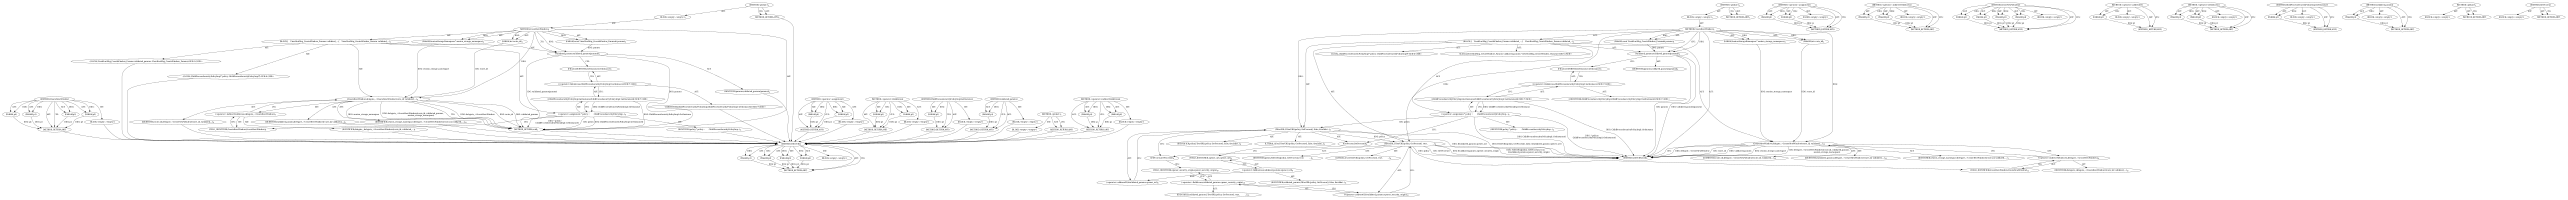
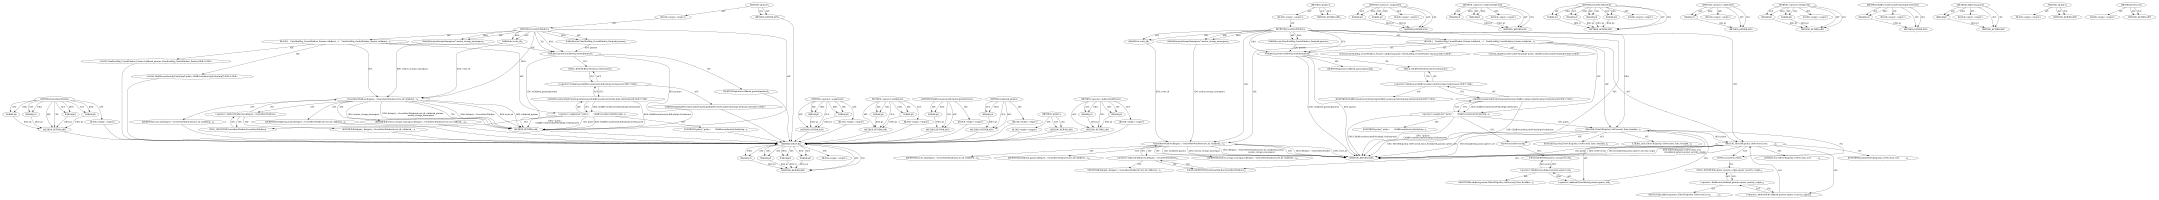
(1257, 164) -> (1546, 164)
none -> (1565, 177)
